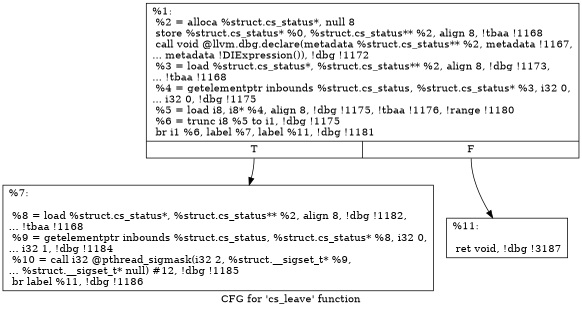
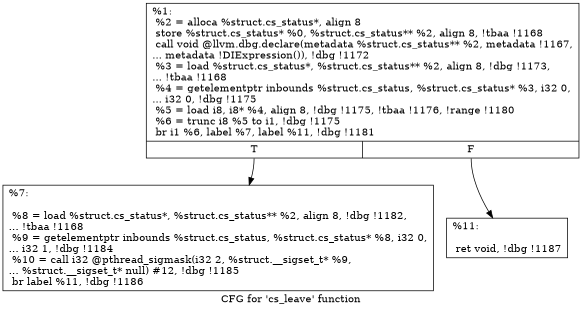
(254, 22) -> (257, 22)
(507, 249) -> (507, 249)
